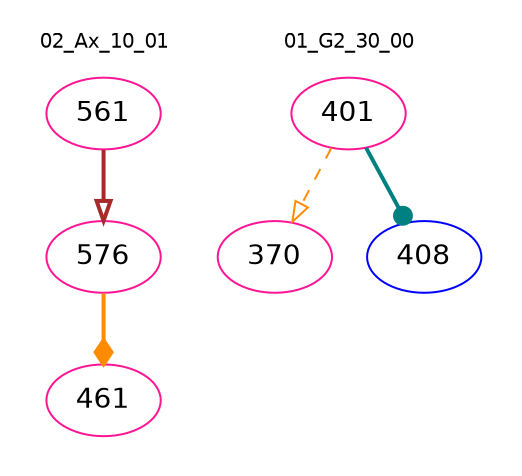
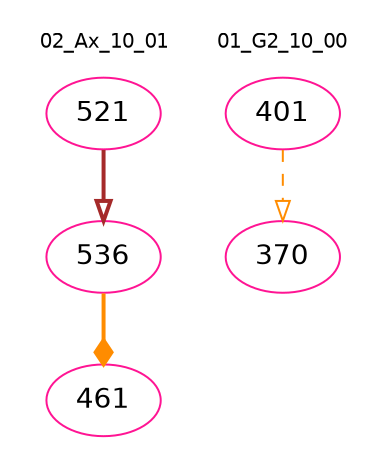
(350, 43) -> (283, 43)
(104, 114) -> (104, 114)
(104, 257) -> (104, 257)
(424, 257) -> none
